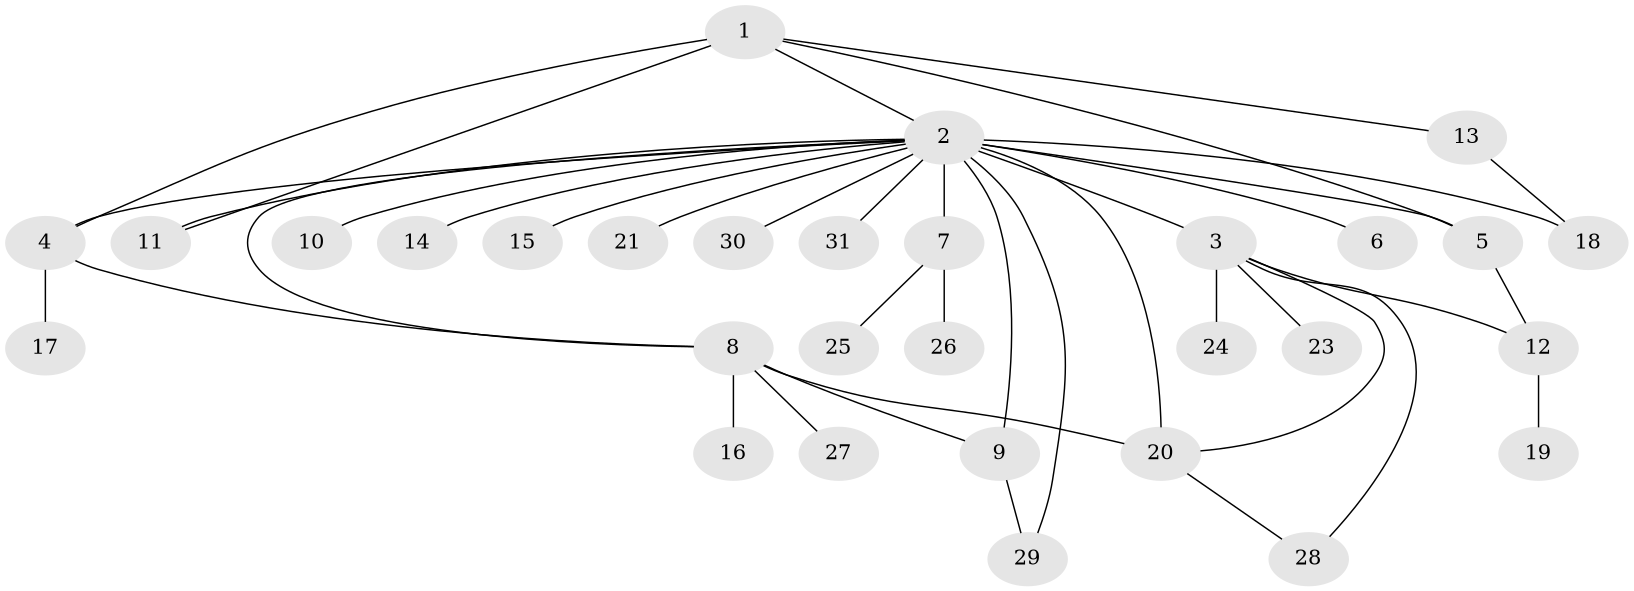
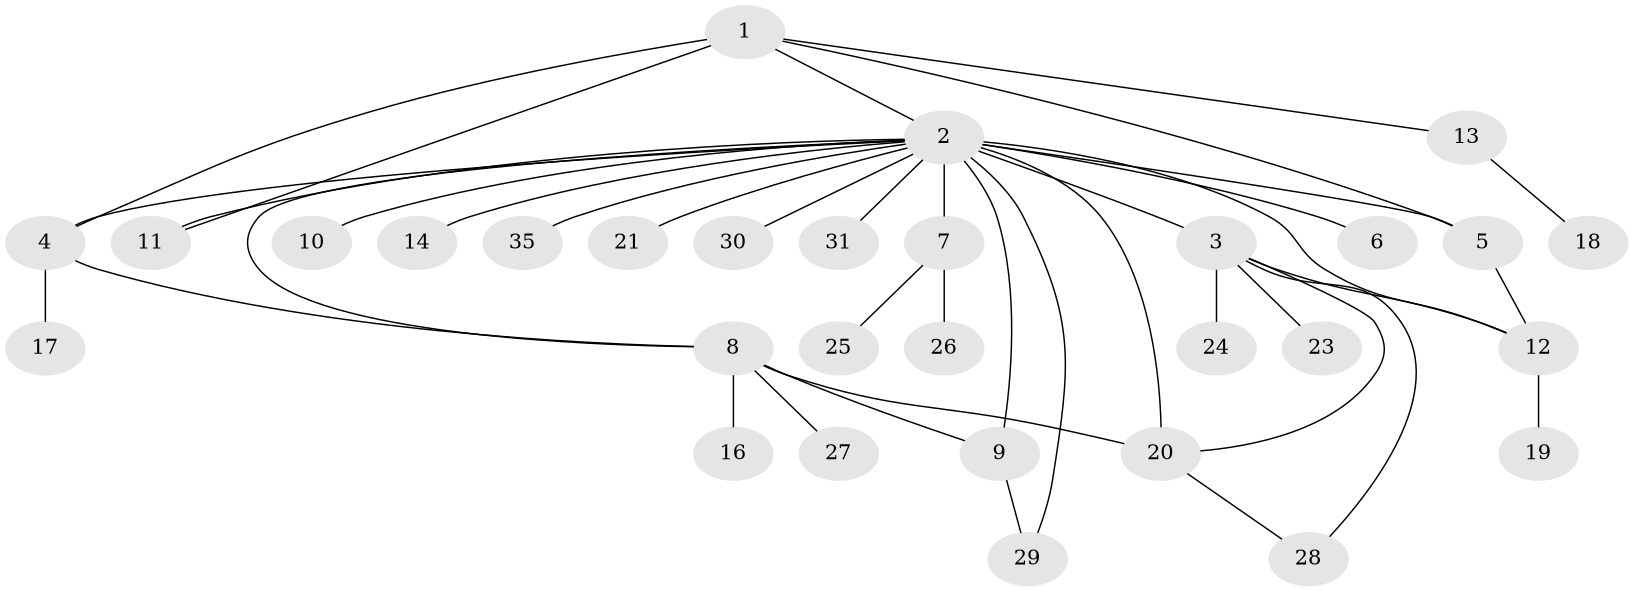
(1216, 157) -> (1257, 211)
(523, 243) -> (523, 243)
